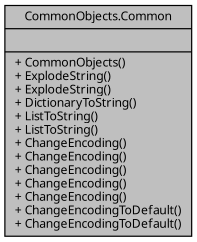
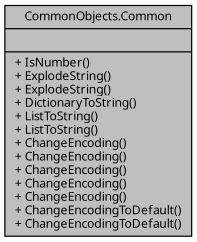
(70, 63) -> (52, 63)
